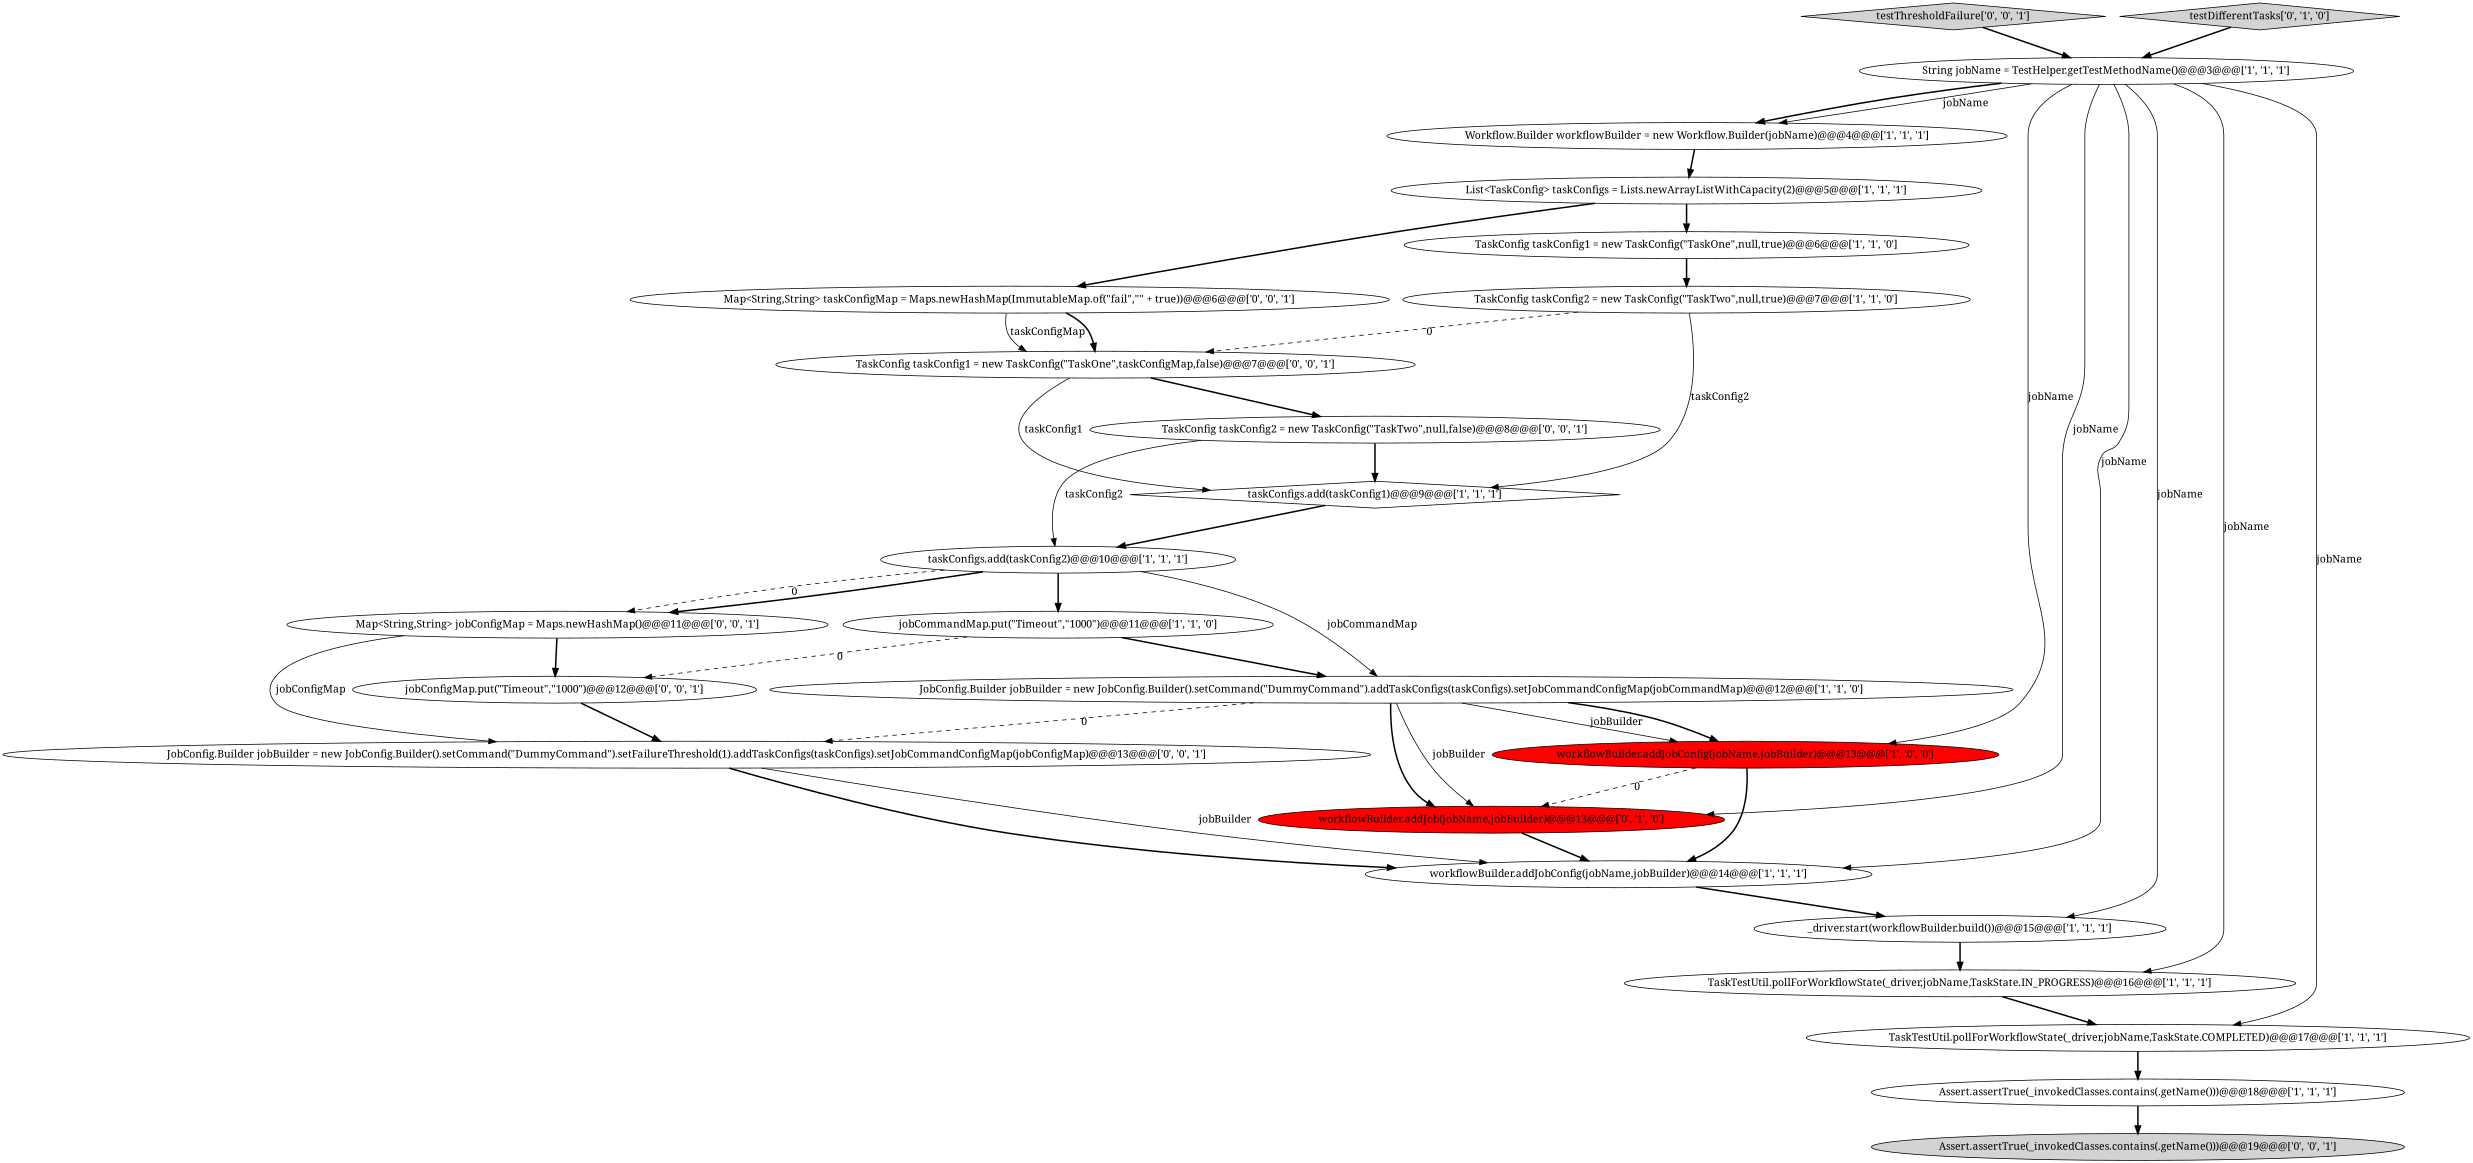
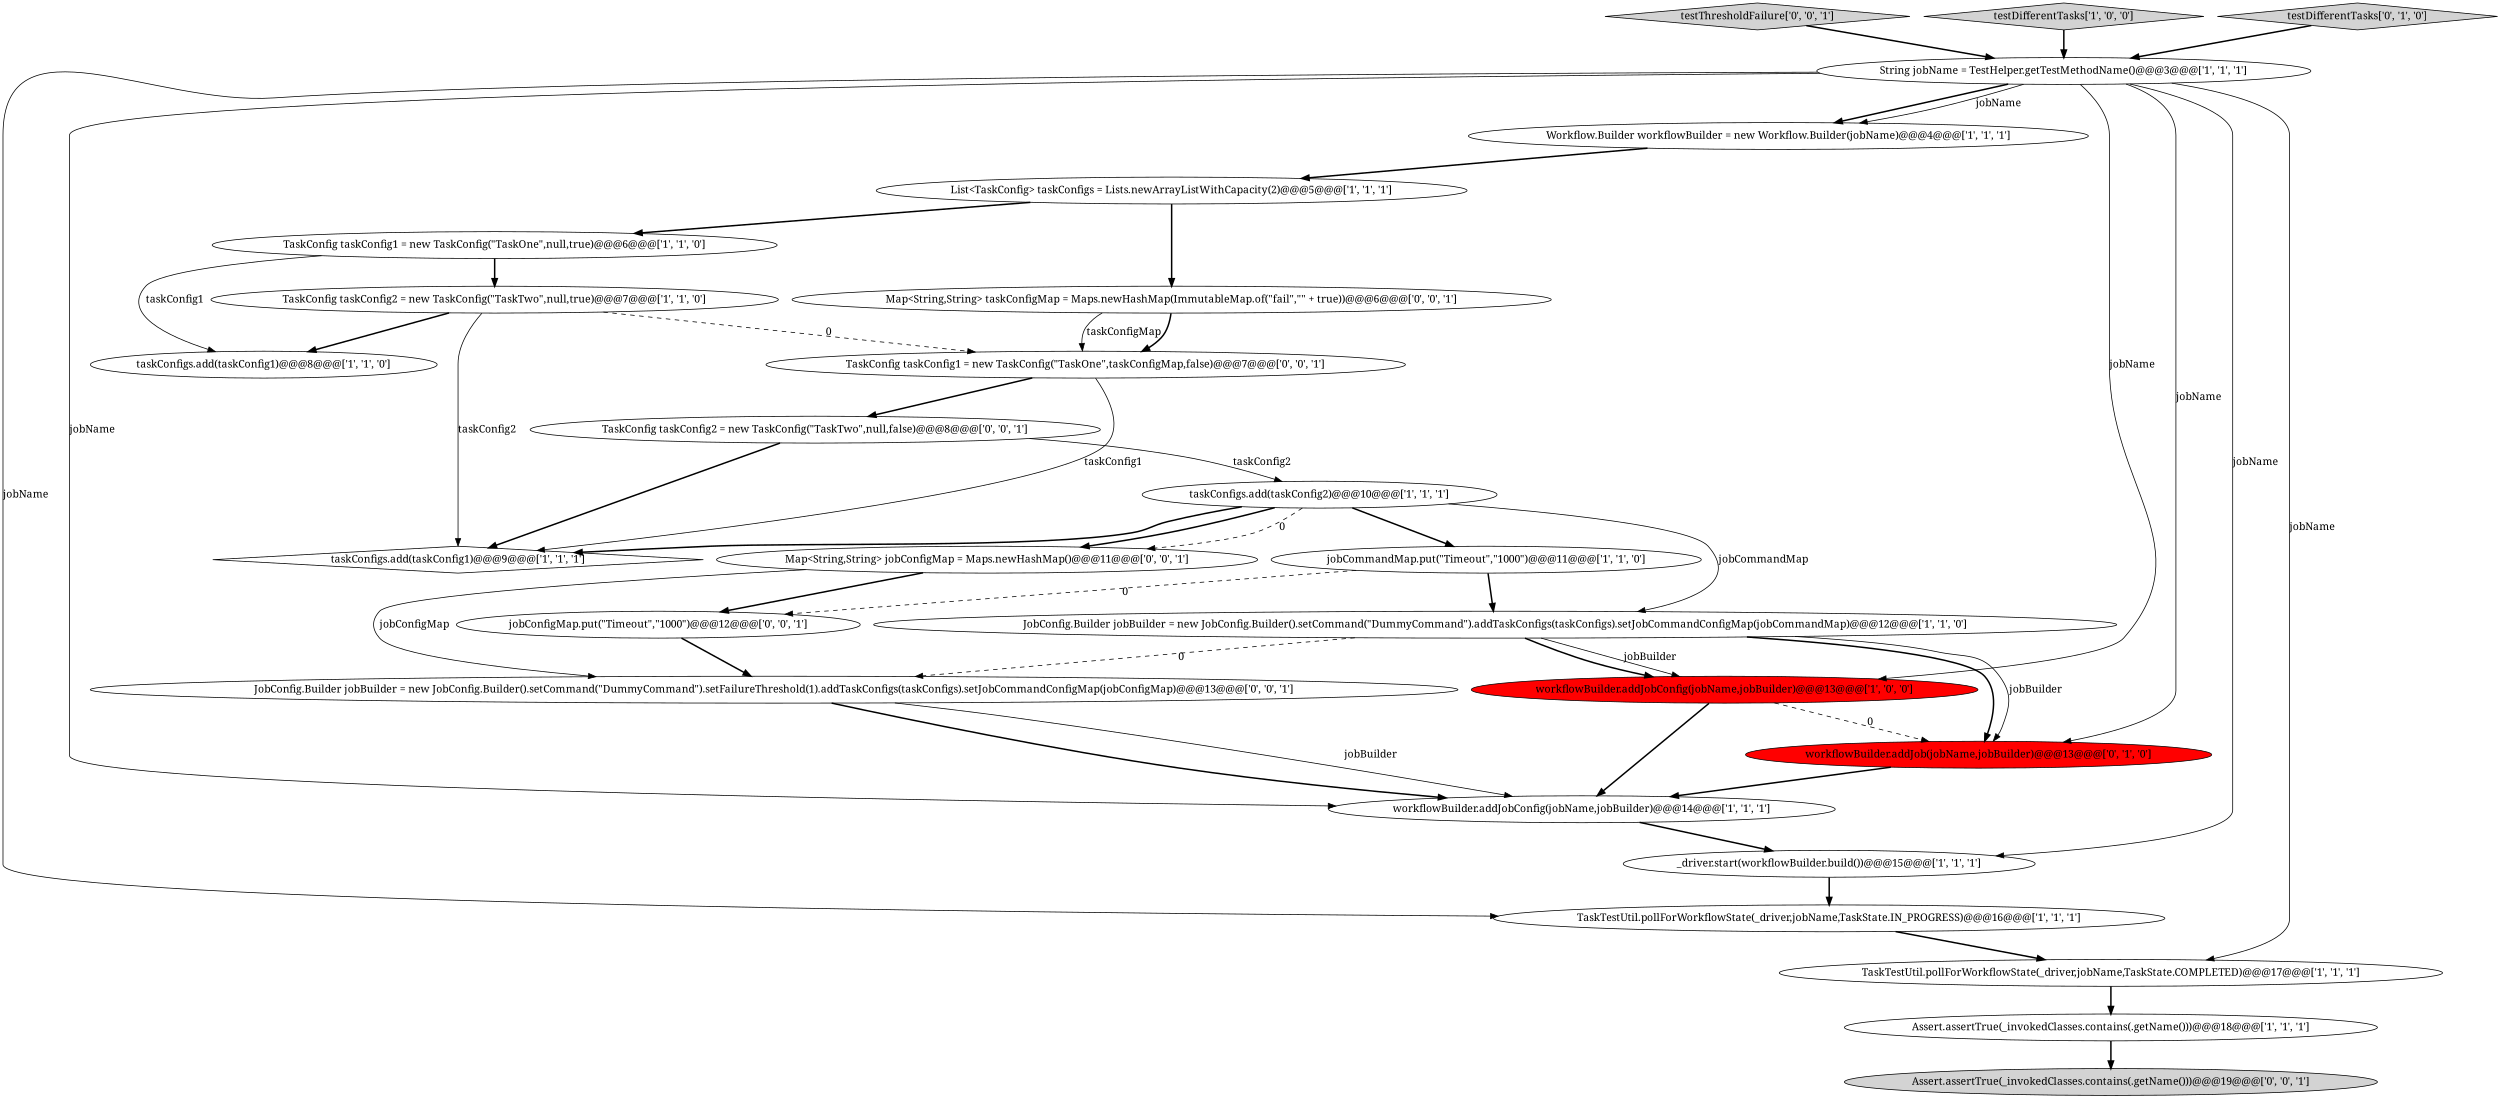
none -> (2064, 16)
none -> (264, 365)
(1225, 525) -> (914, 544)
